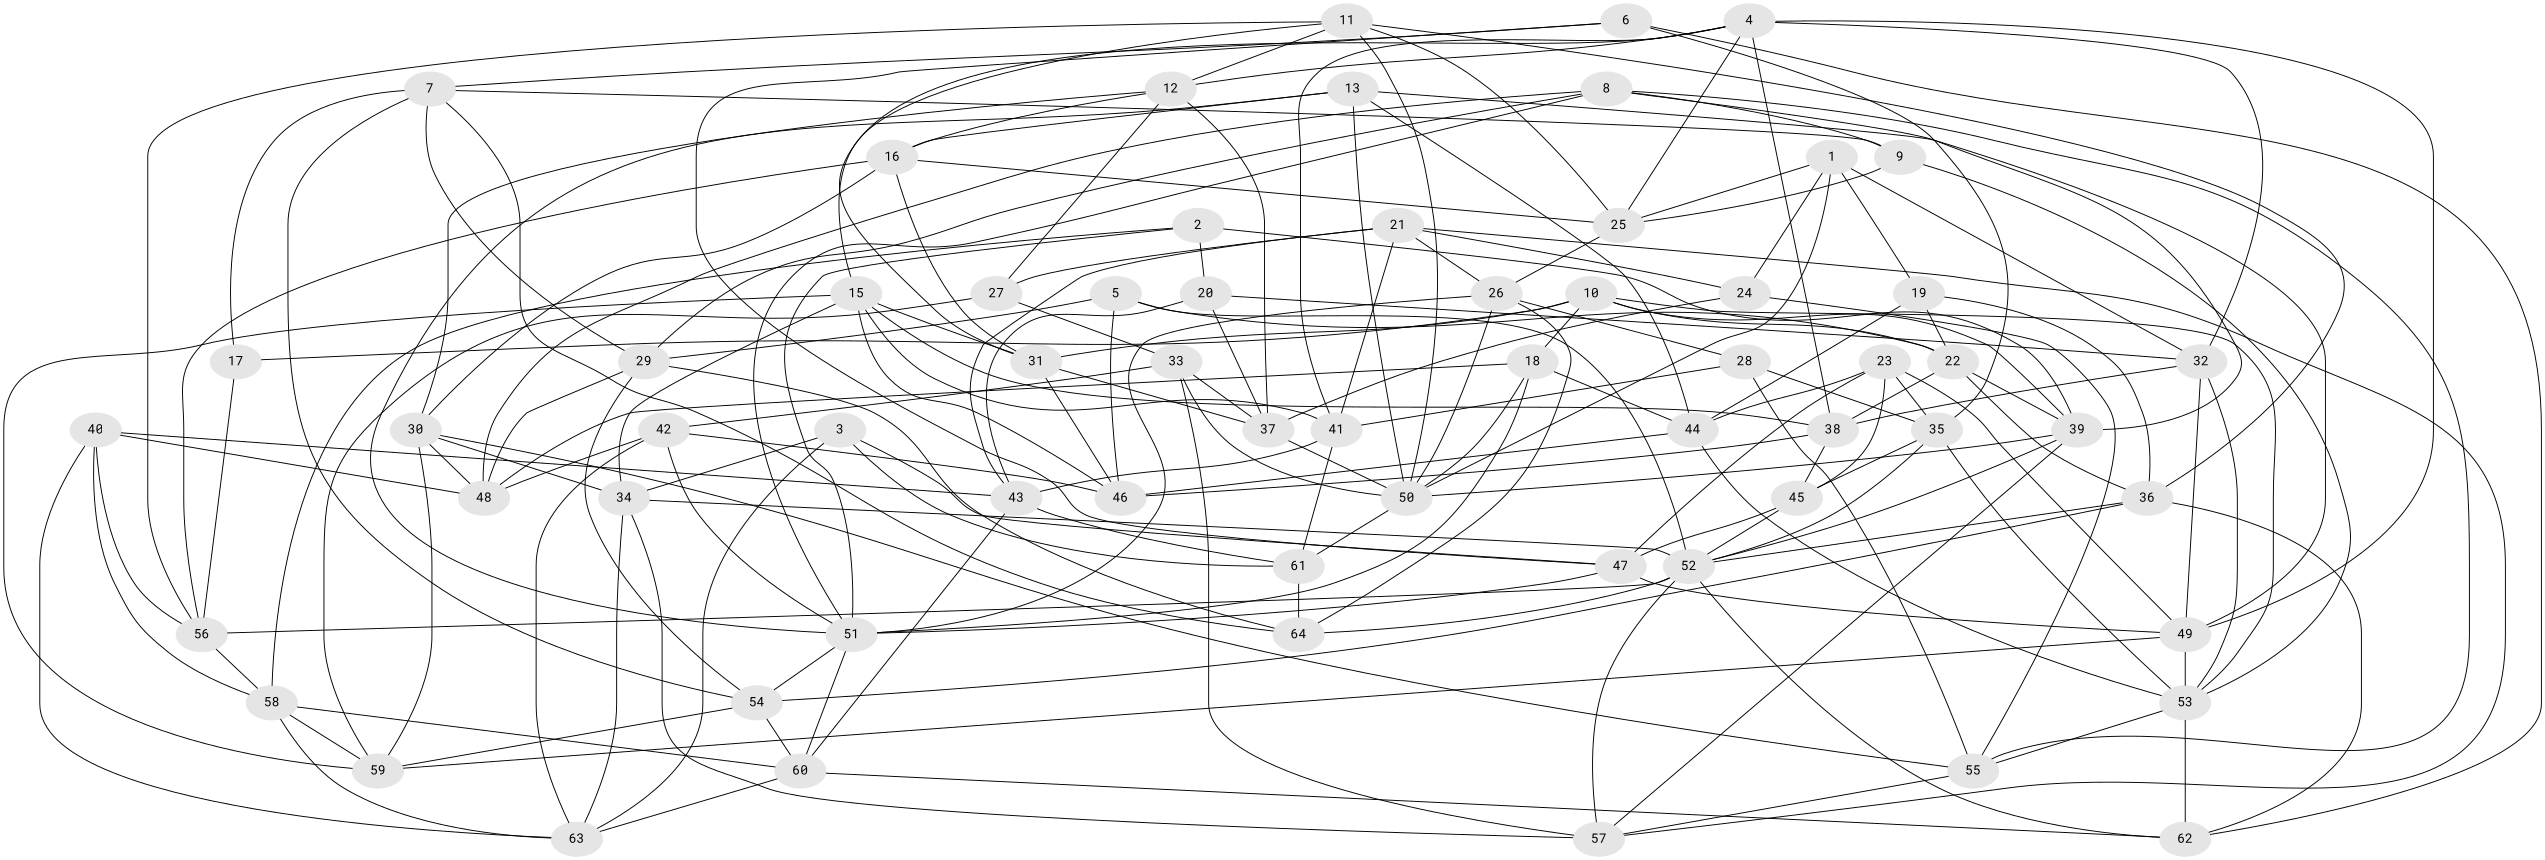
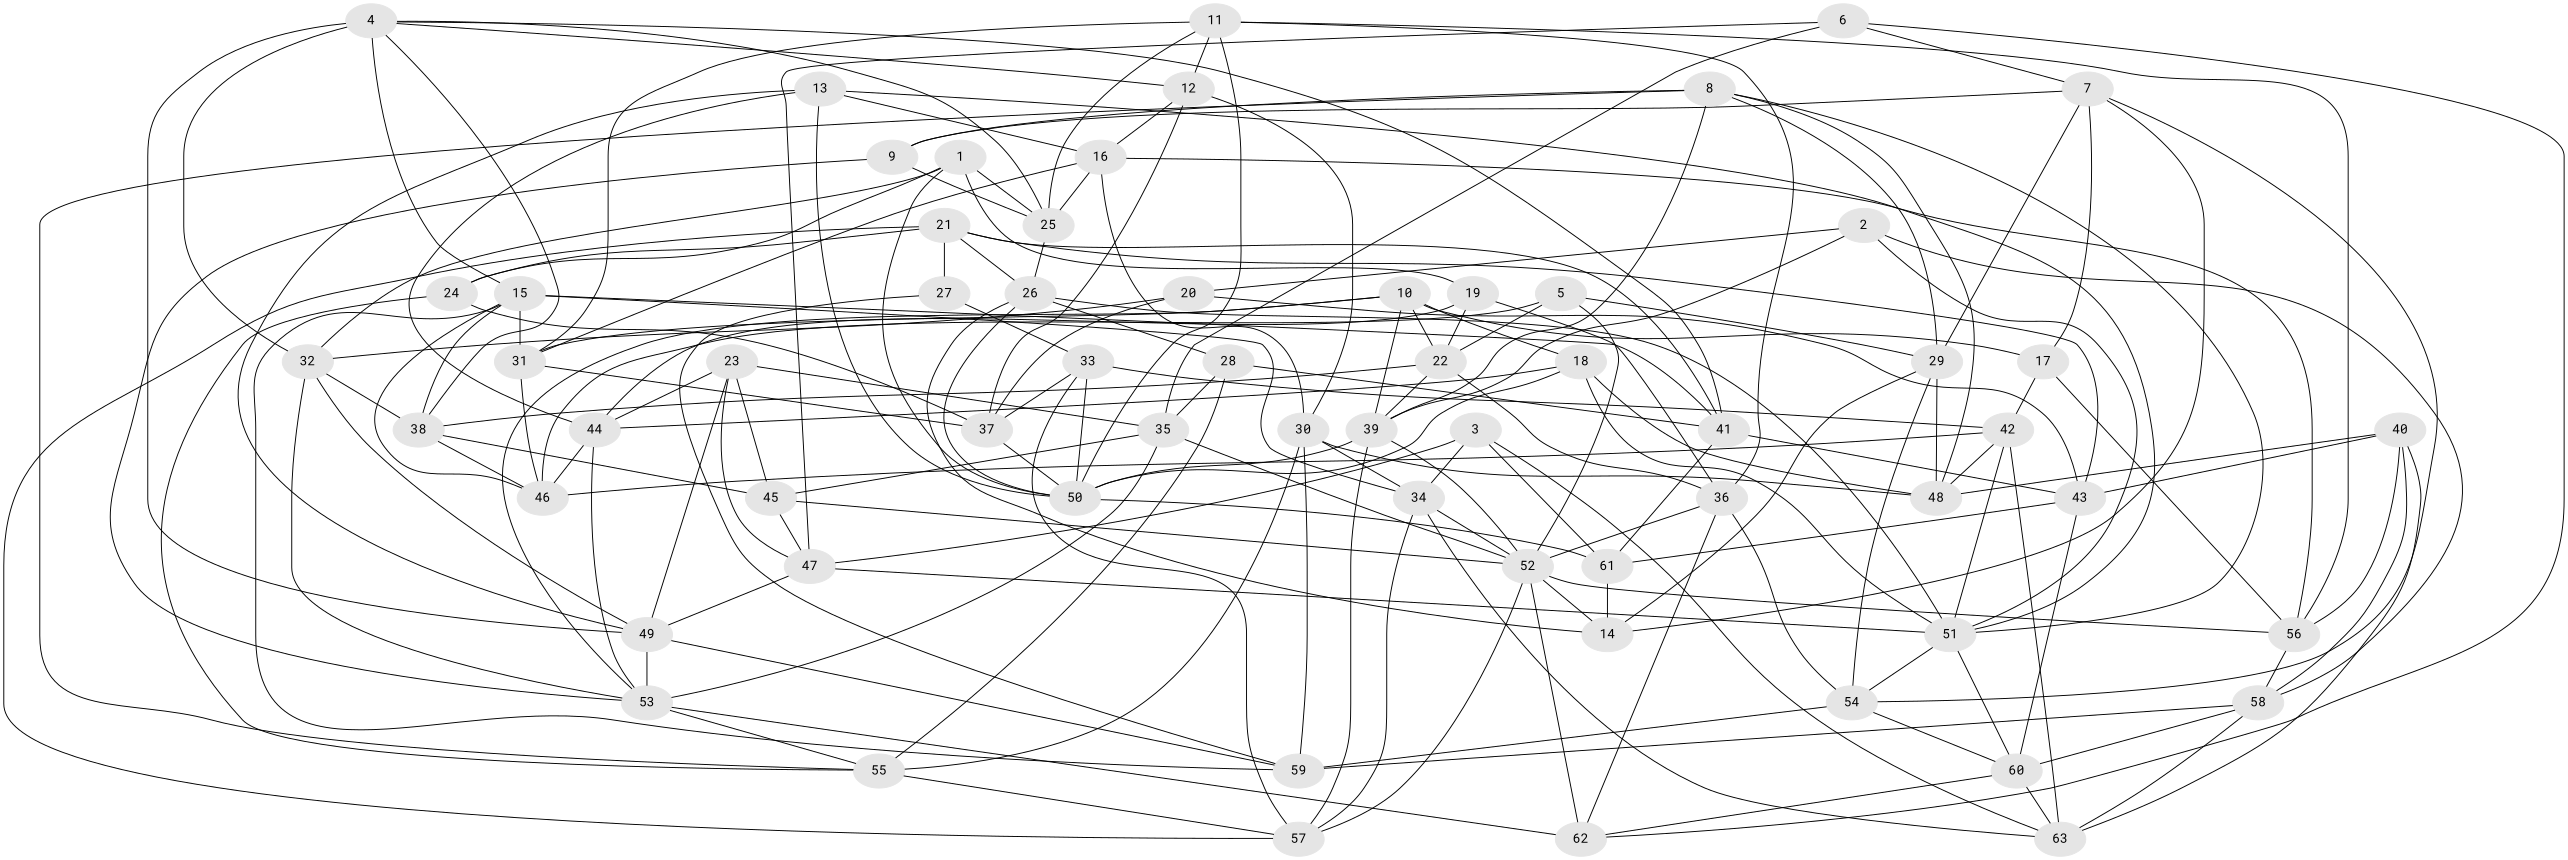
(1091, 183) -> none
none -> (2027, 394)
(1299, 635) -> (1607, 635)
